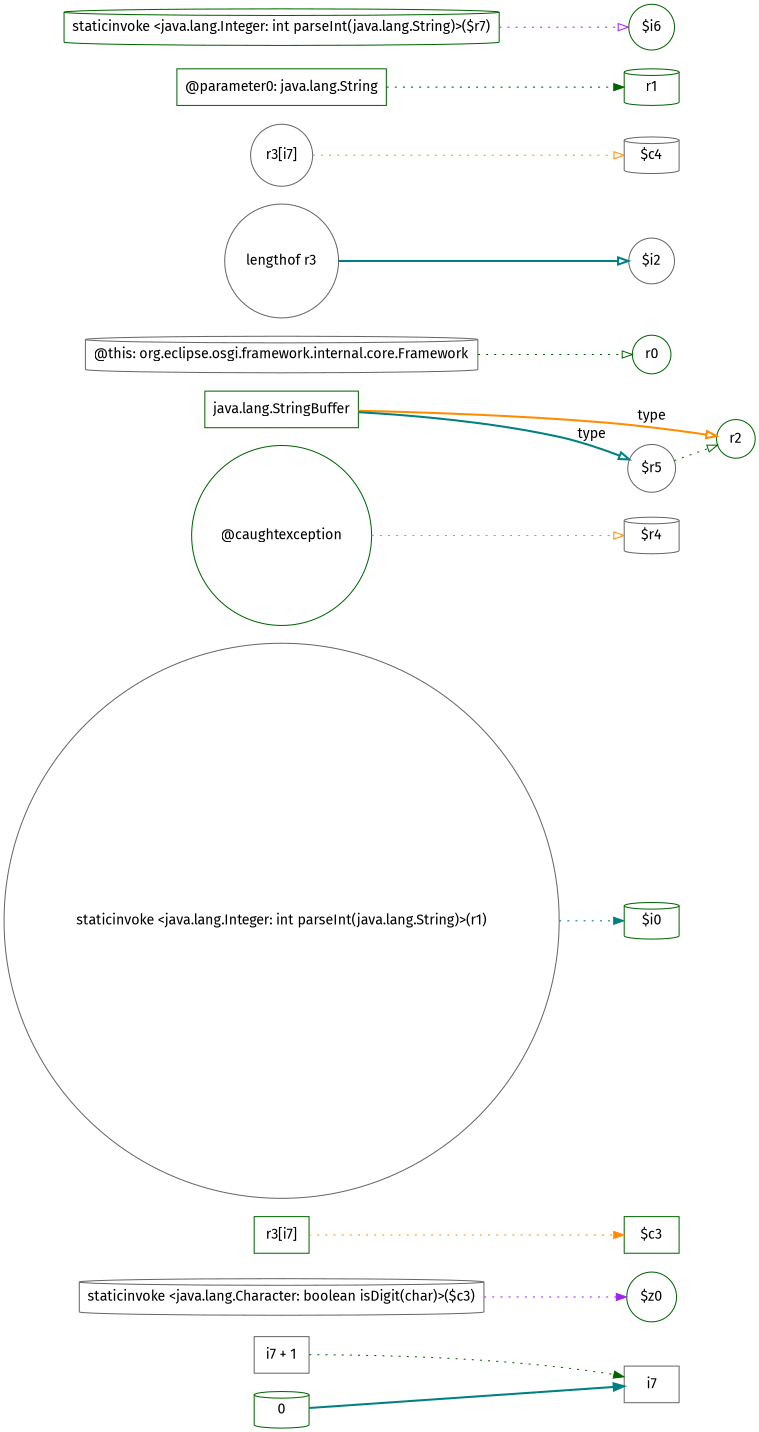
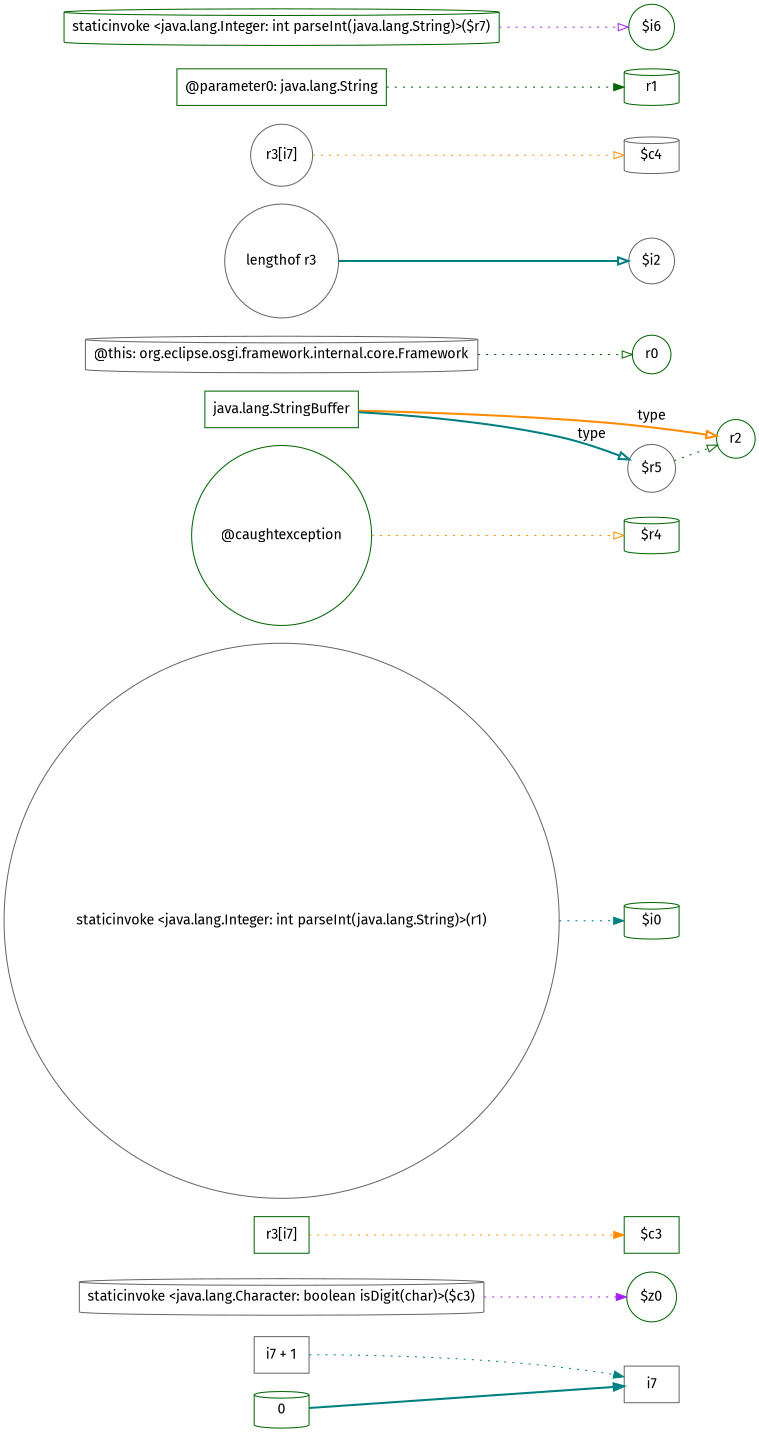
(652, 535) -> (652, 535)
(462, 1359) -> (462, 1359)
